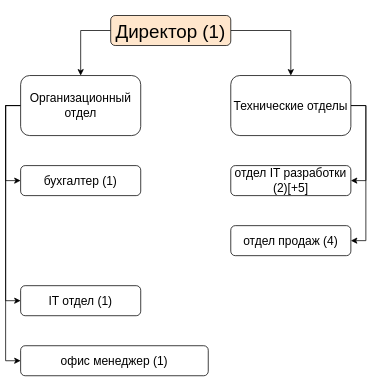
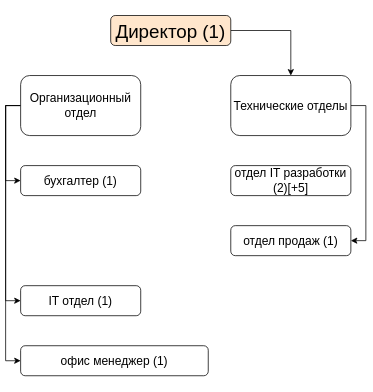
(81, 35) -> none
(359, 180) -> none
(291, 240) -> (291, 240)
